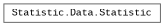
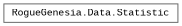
(82, 13) -> (91, 13)
